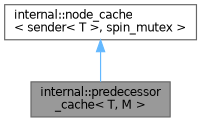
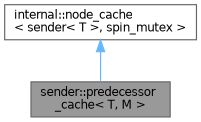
(101, 99) -> (101, 99)
